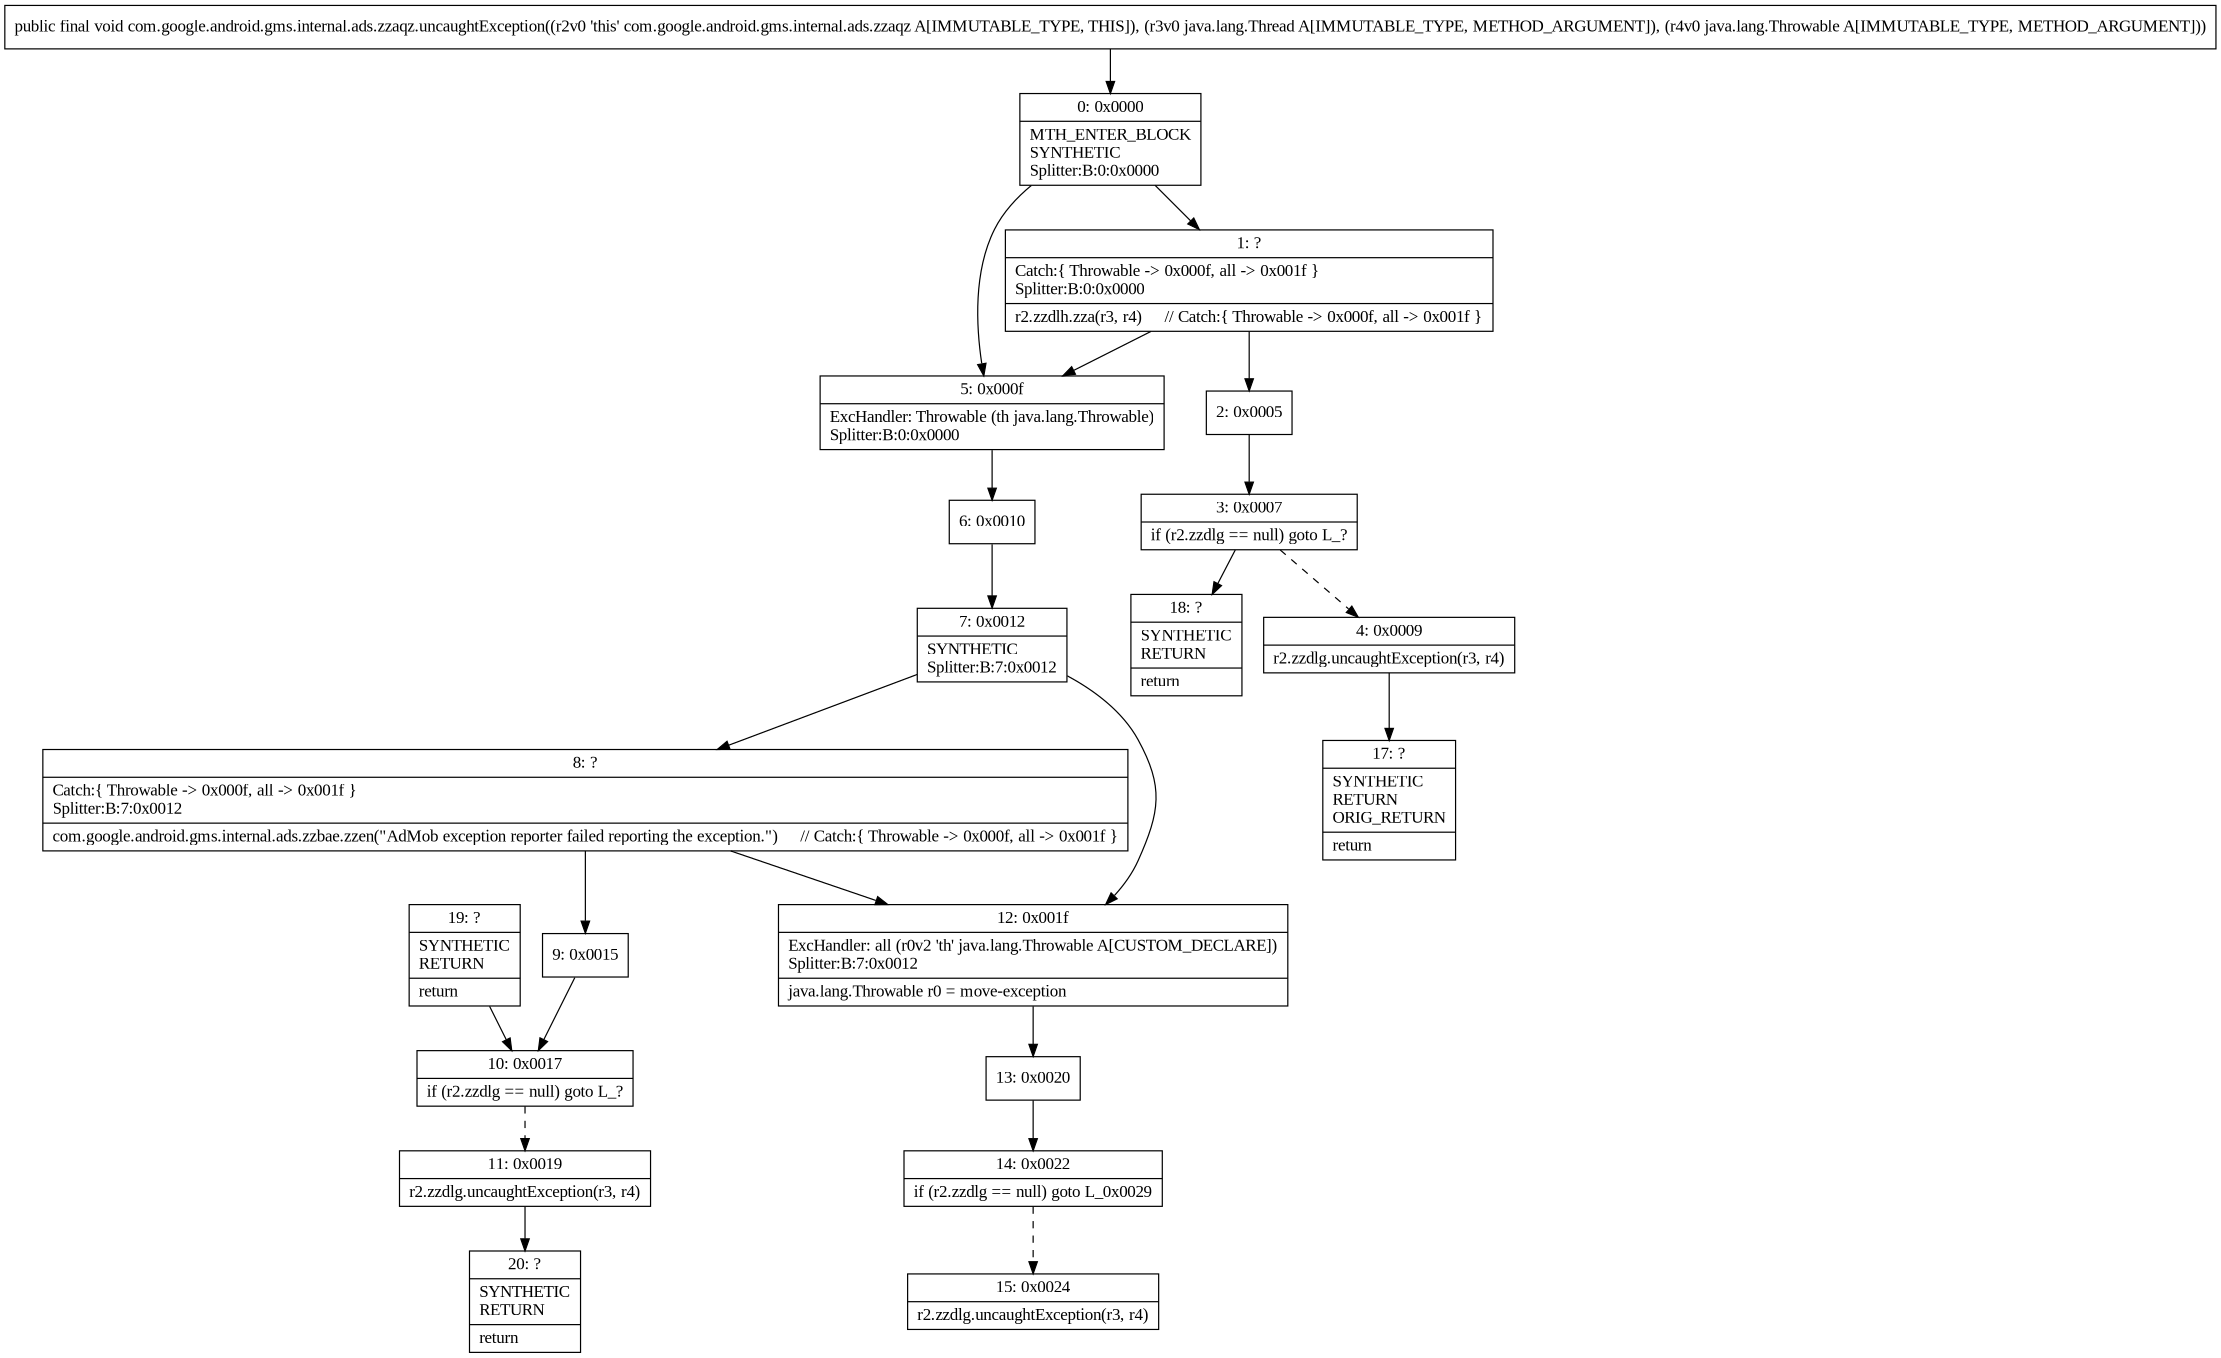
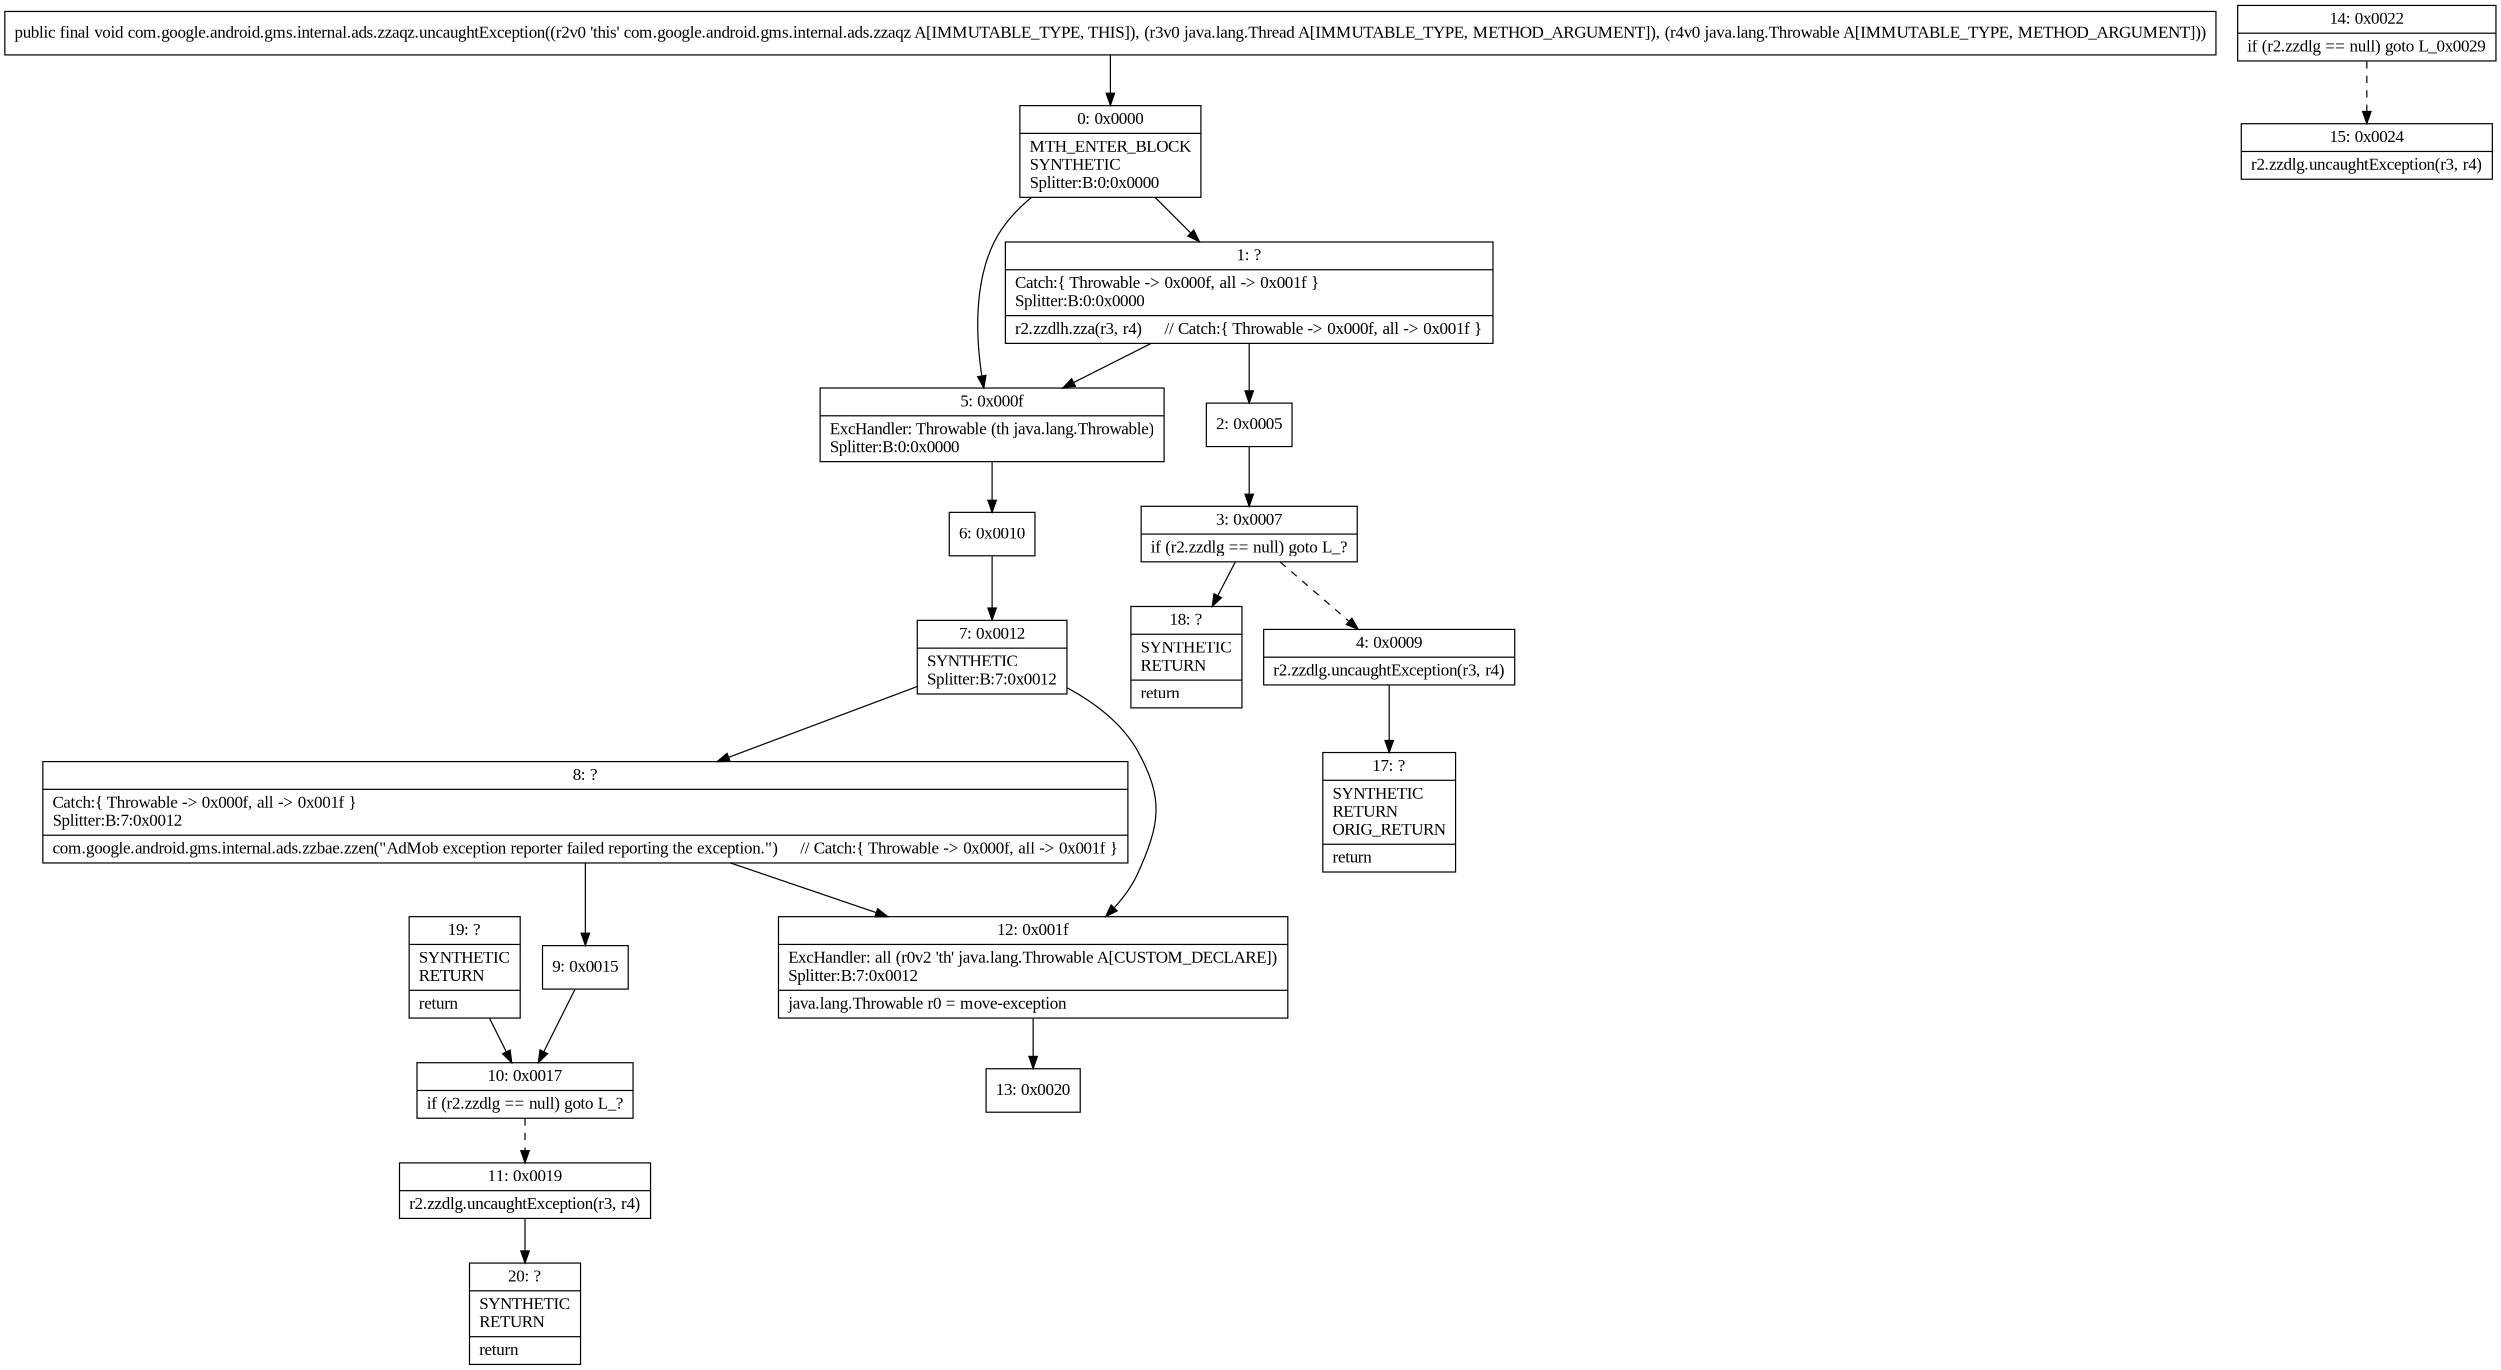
(1033, 1119) -> none
